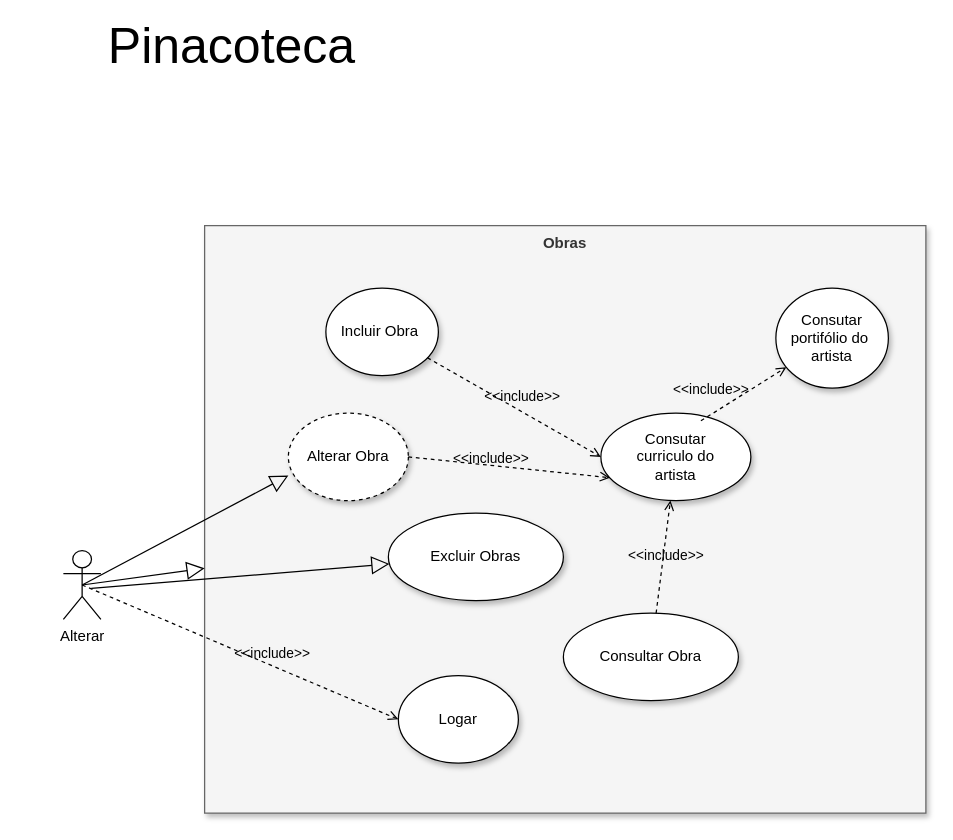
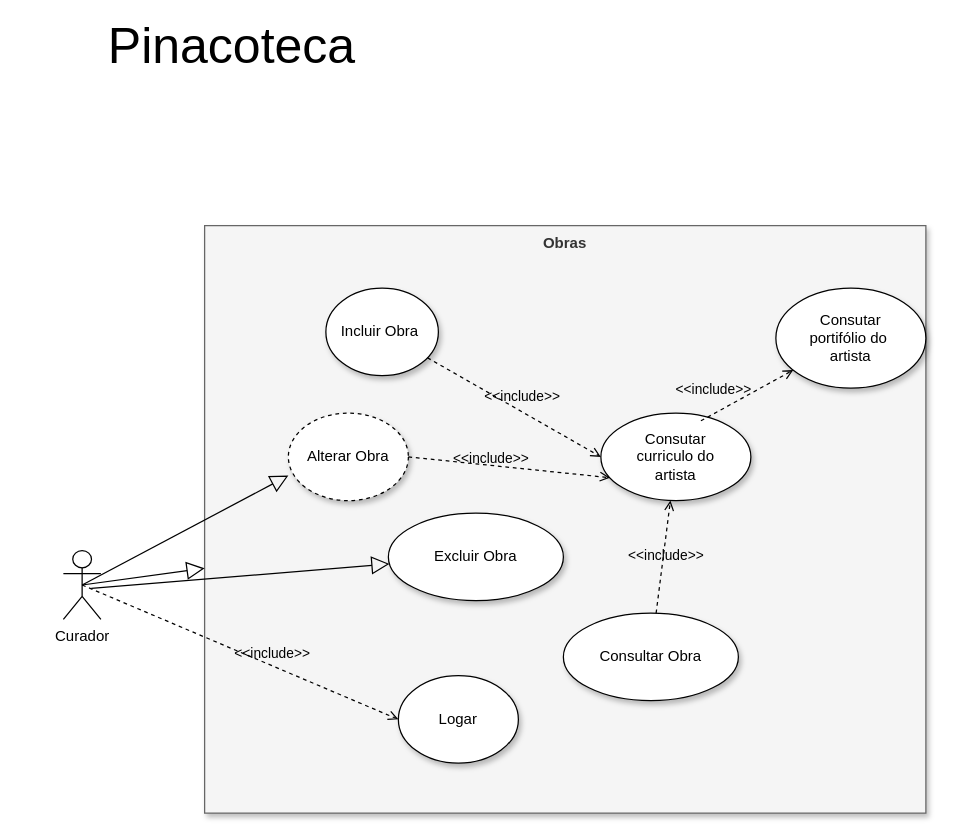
(832, 338) -> (851, 338)
(476, 557) -> (476, 557)
(83, 637) -> (83, 637)
